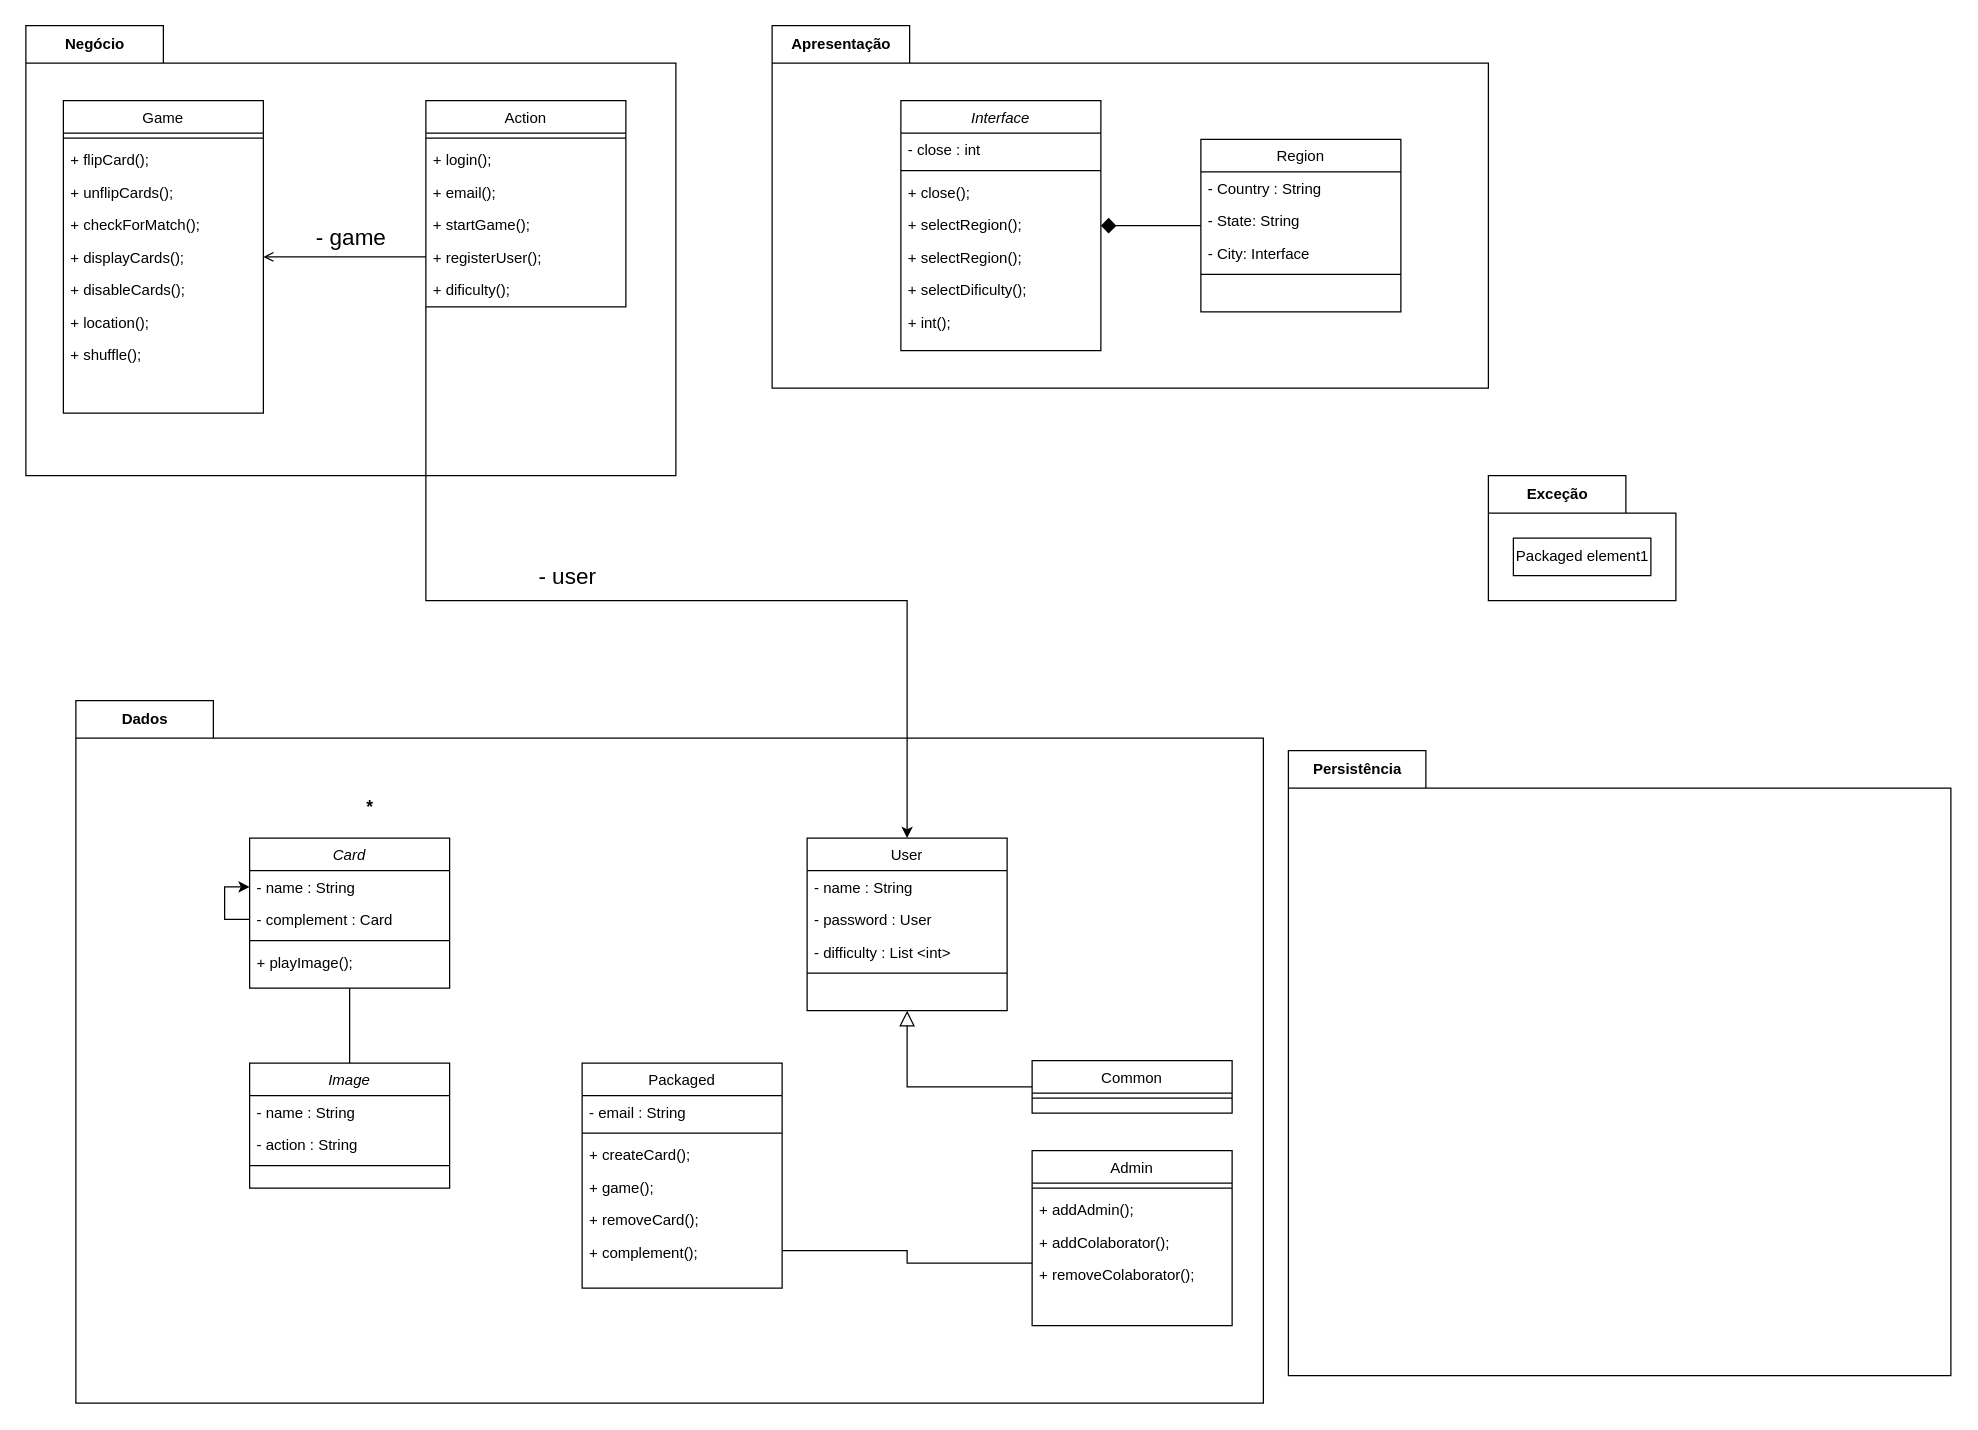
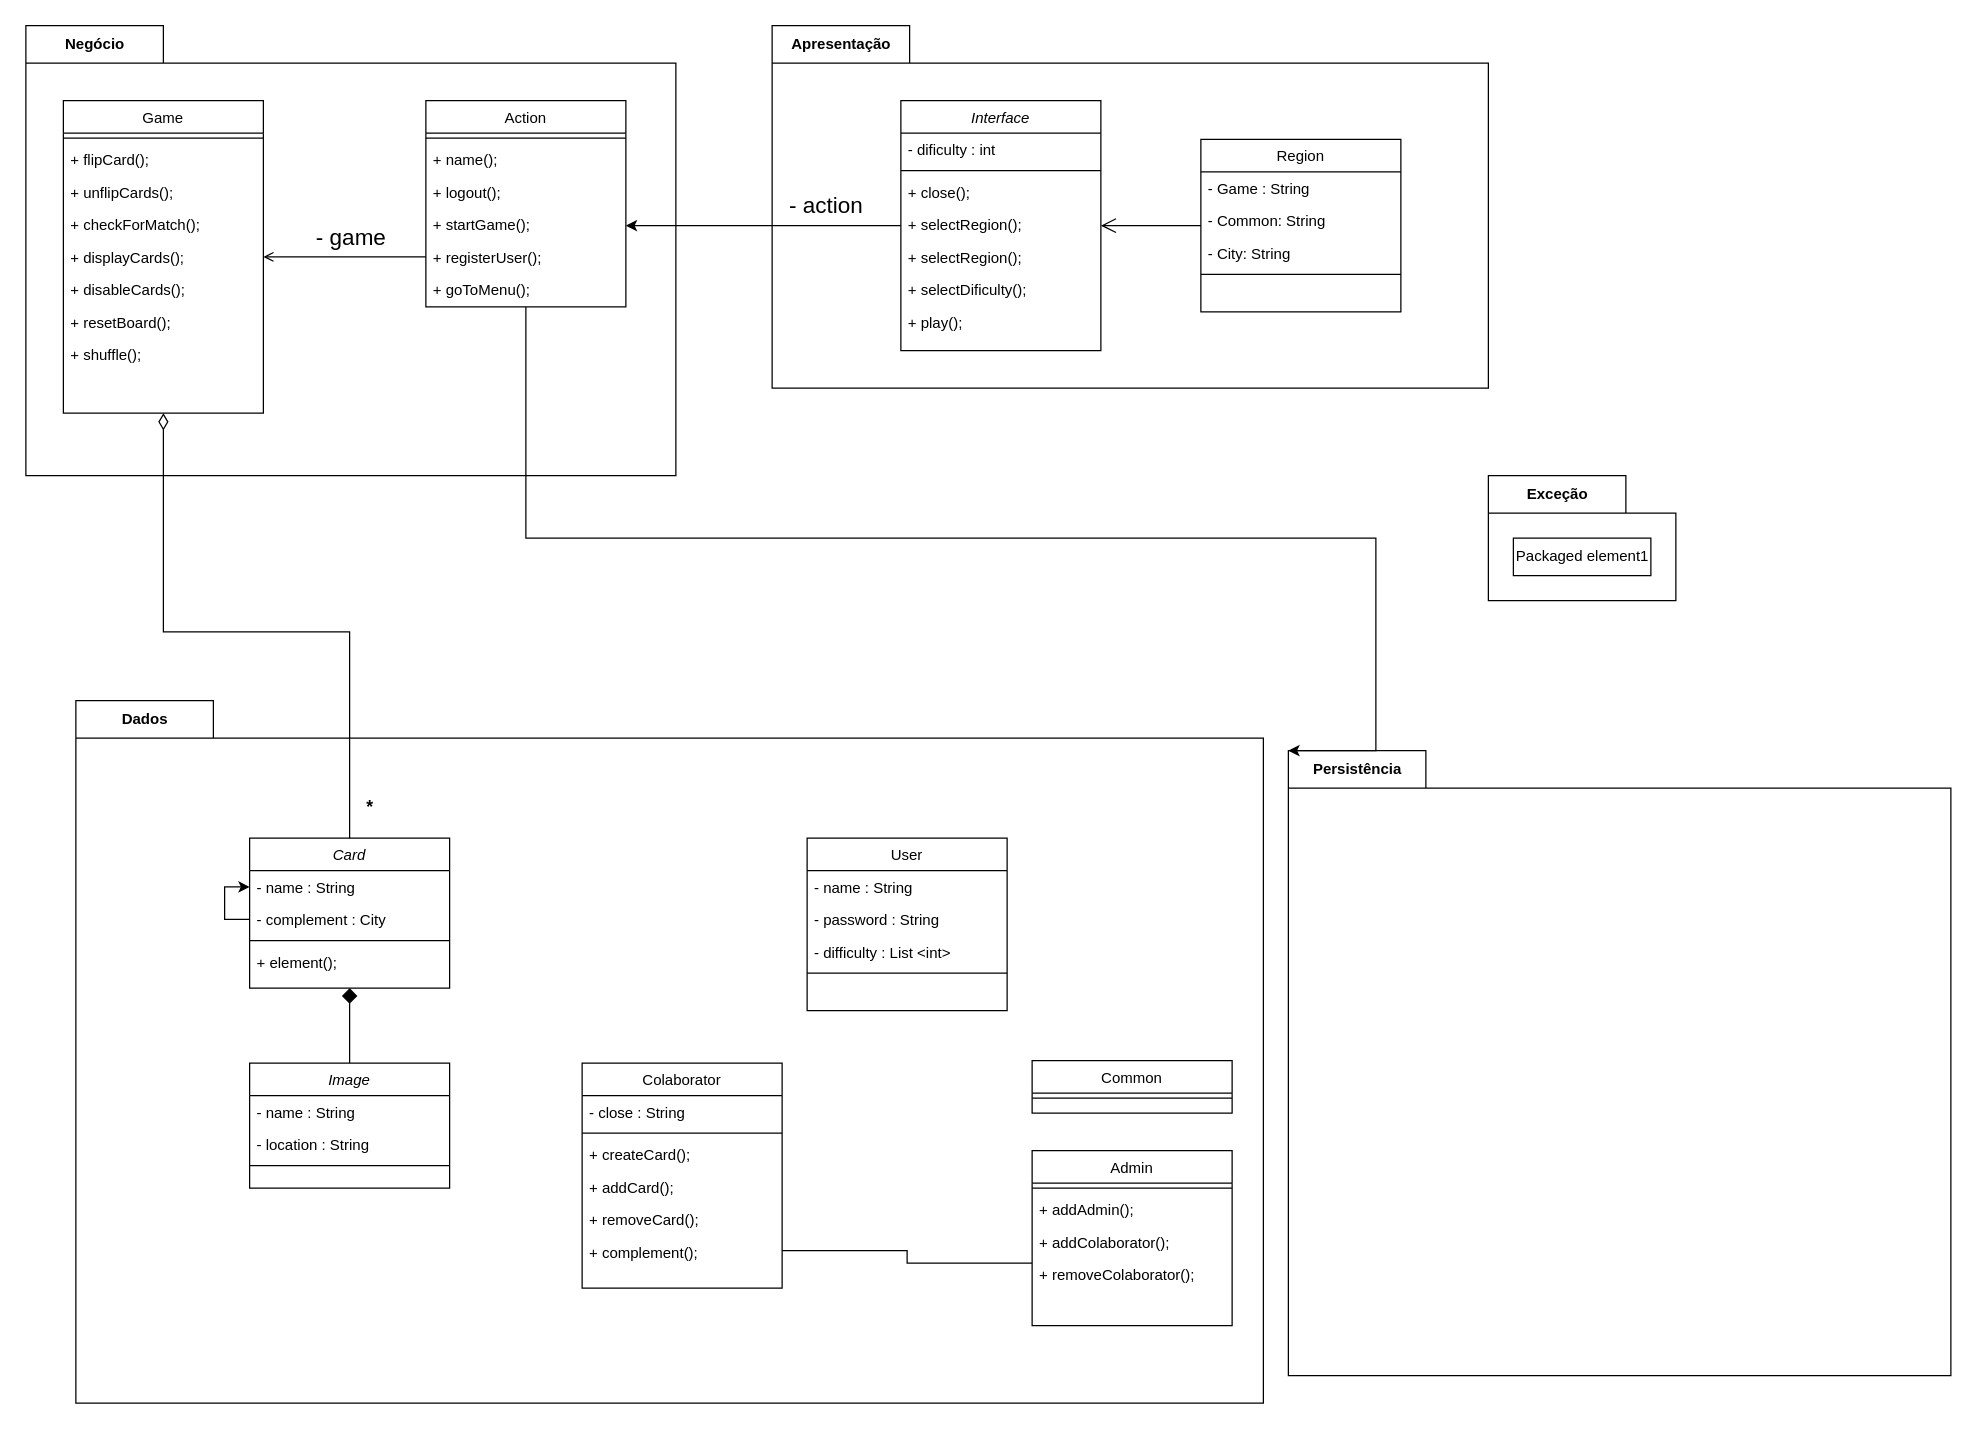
(950, 150) -> (963, 150)
(467, 160) -> (466, 160)
(1273, 189) -> (1261, 189)
(467, 193) -> (473, 193)
(1263, 221) -> (1267, 221)
none -> (766, 226)
(1116, 226) -> (1110, 226)
(1271, 254) -> (1257, 254)
(482, 290) -> (483, 290)
(117, 323) -> (129, 323)
(935, 323) -> (939, 323)
none -> (944, 538)
(635, 601) -> none
none -> (258, 632)
(326, 920) -> (324, 920)
(877, 920) -> (884, 920)
(309, 963) -> (301, 963)
(349, 998) -> (349, 1004)
(681, 1080) -> (681, 1080)
(939, 1087) -> none
(642, 1113) -> (644, 1113)
(316, 1145) -> (322, 1145)
(623, 1188) -> (635, 1188)
